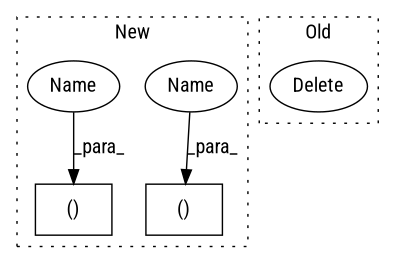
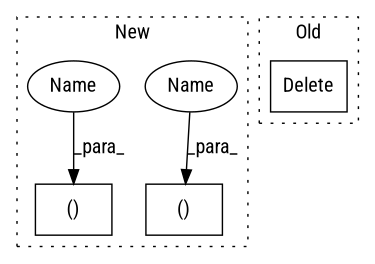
(319, 86) -> (309, 86)
